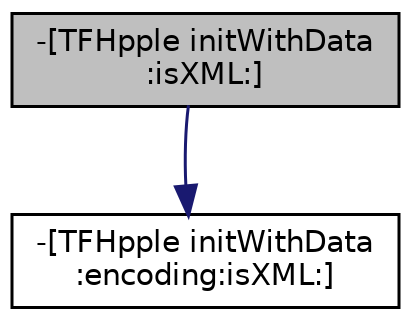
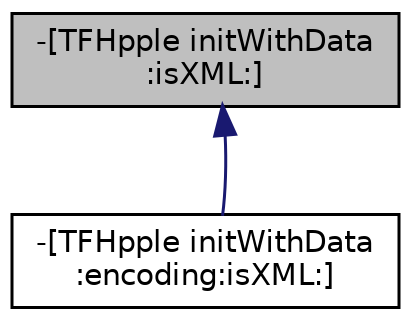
(185, 146) -> (226, 176)
